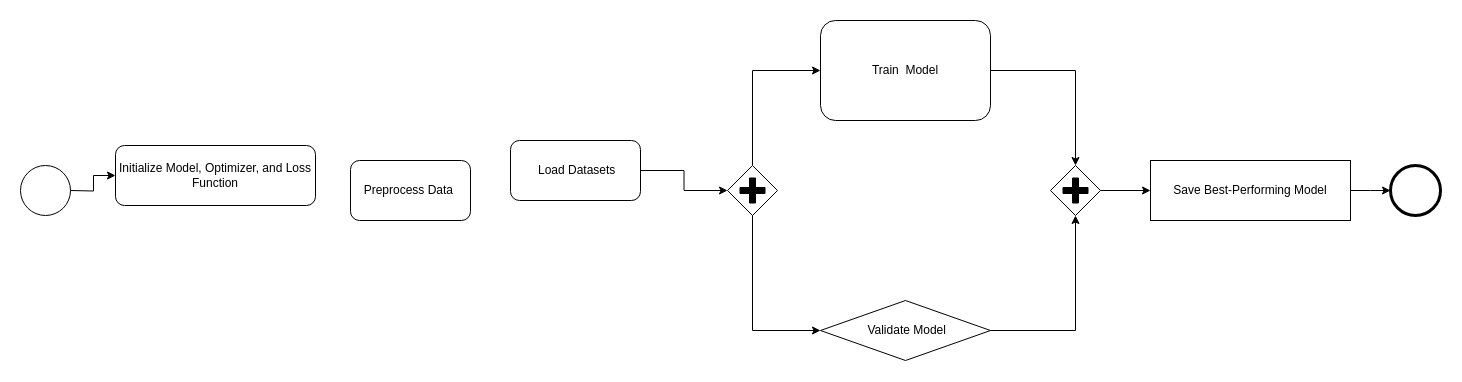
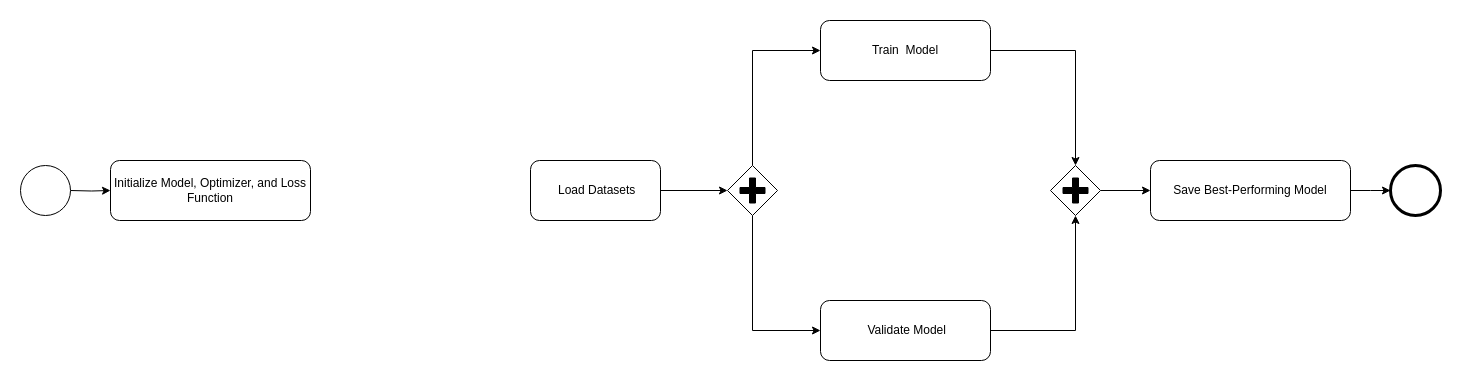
(906, 71) -> (906, 51)
(576, 171) -> (596, 191)
(216, 176) -> (211, 191)
(411, 191) -> none
(1251, 191) -> (1251, 191)
(906, 331) -> (906, 331)
